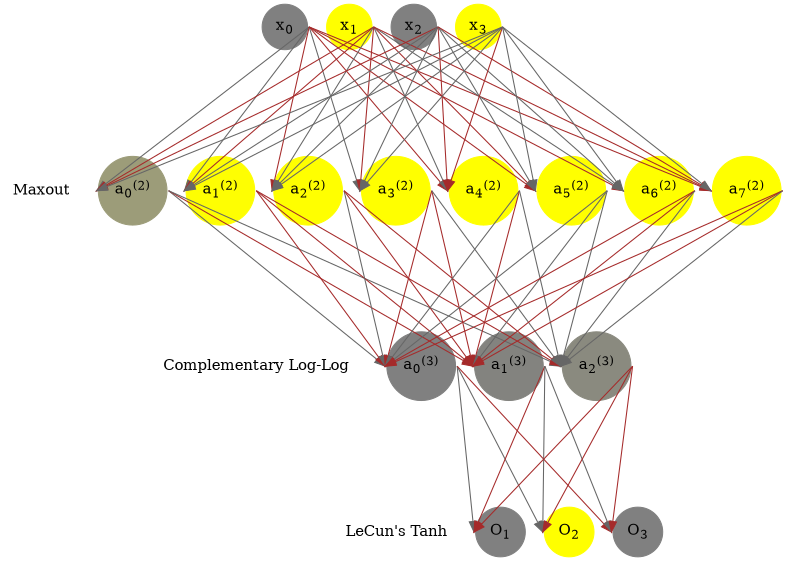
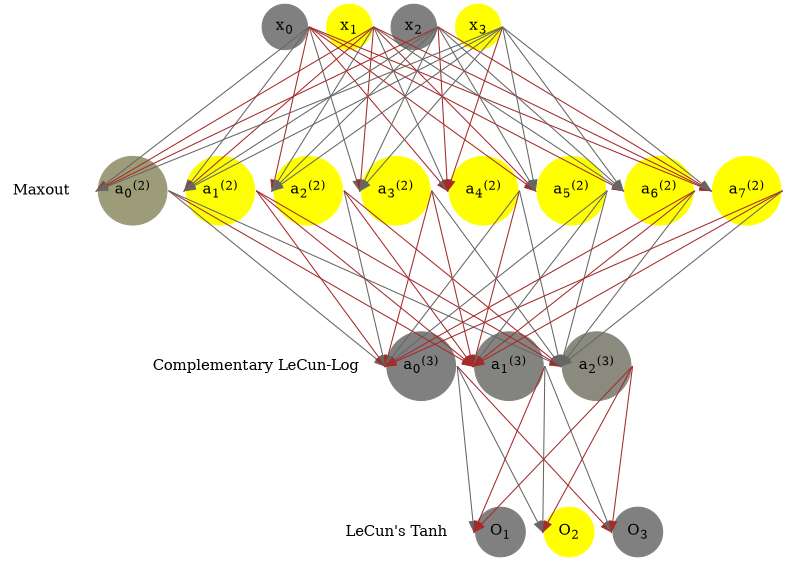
(256, 366) -> (256, 366)
